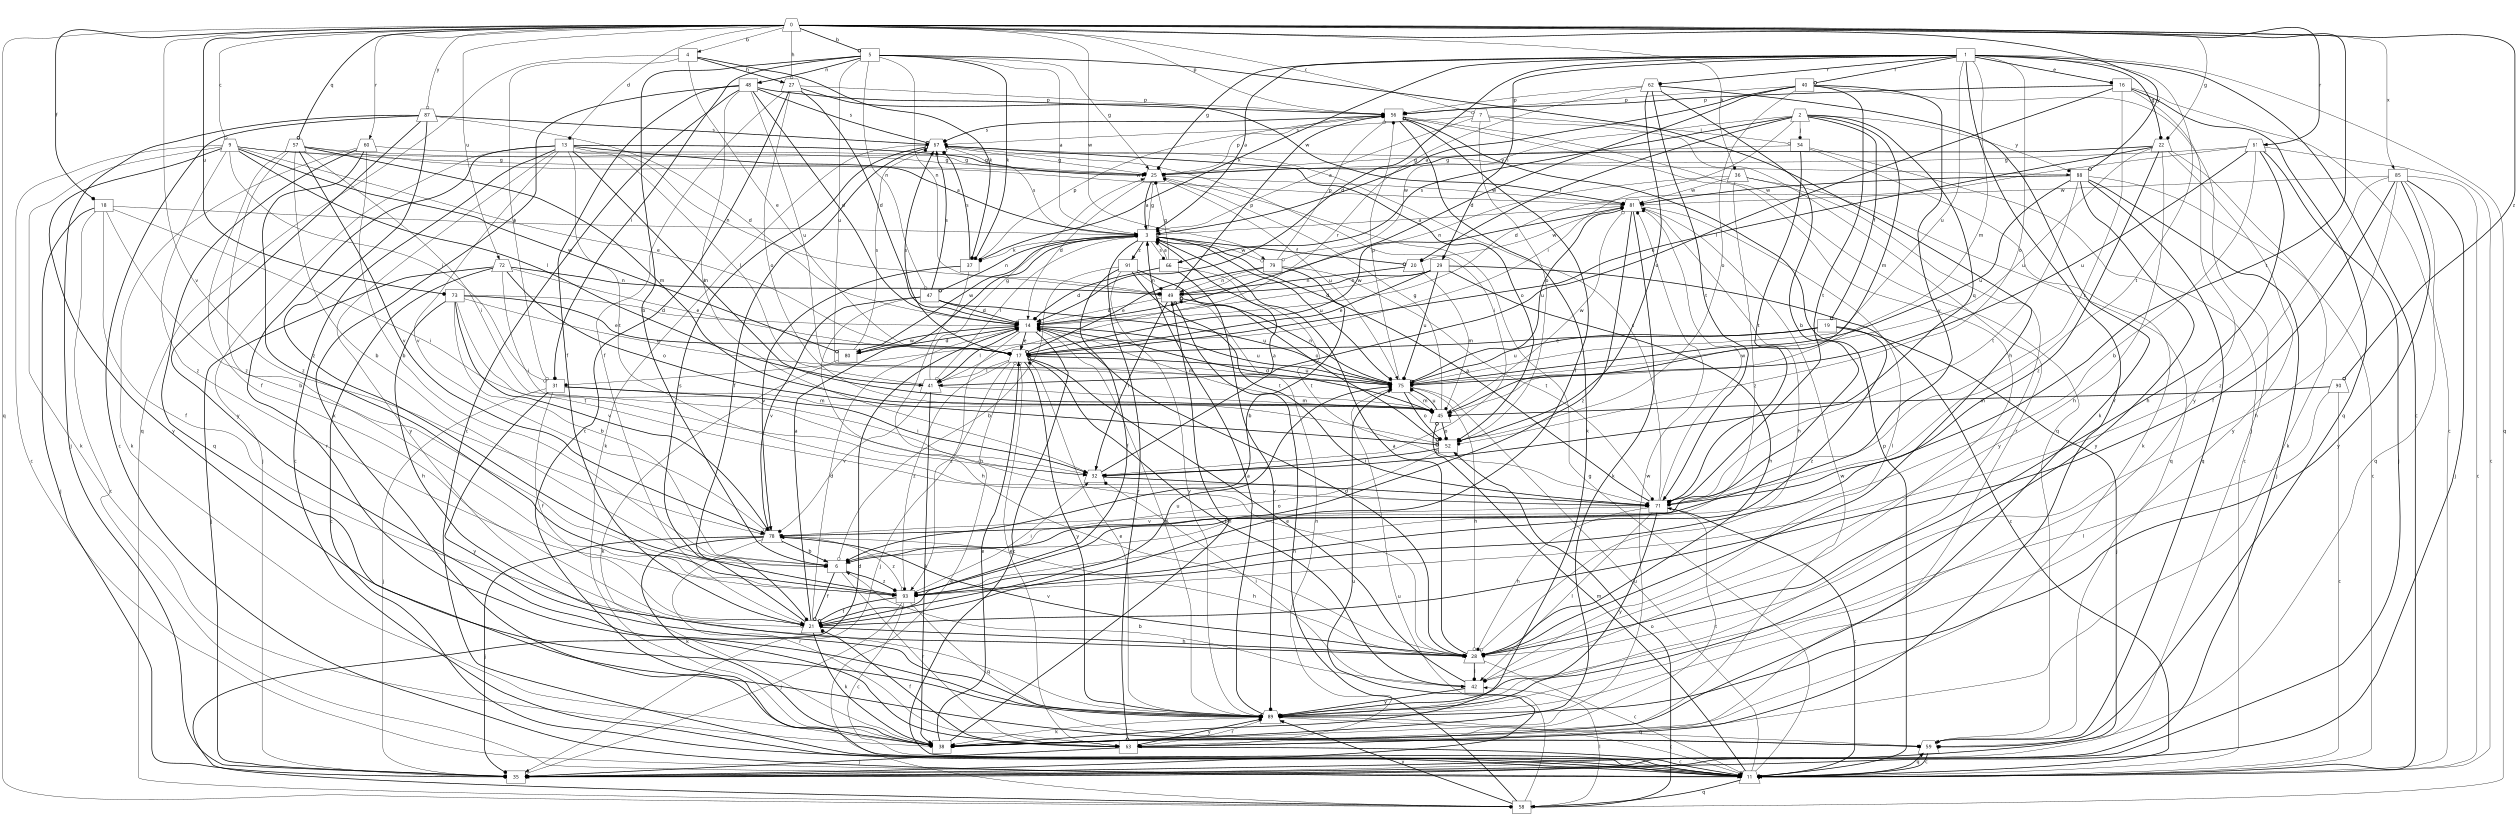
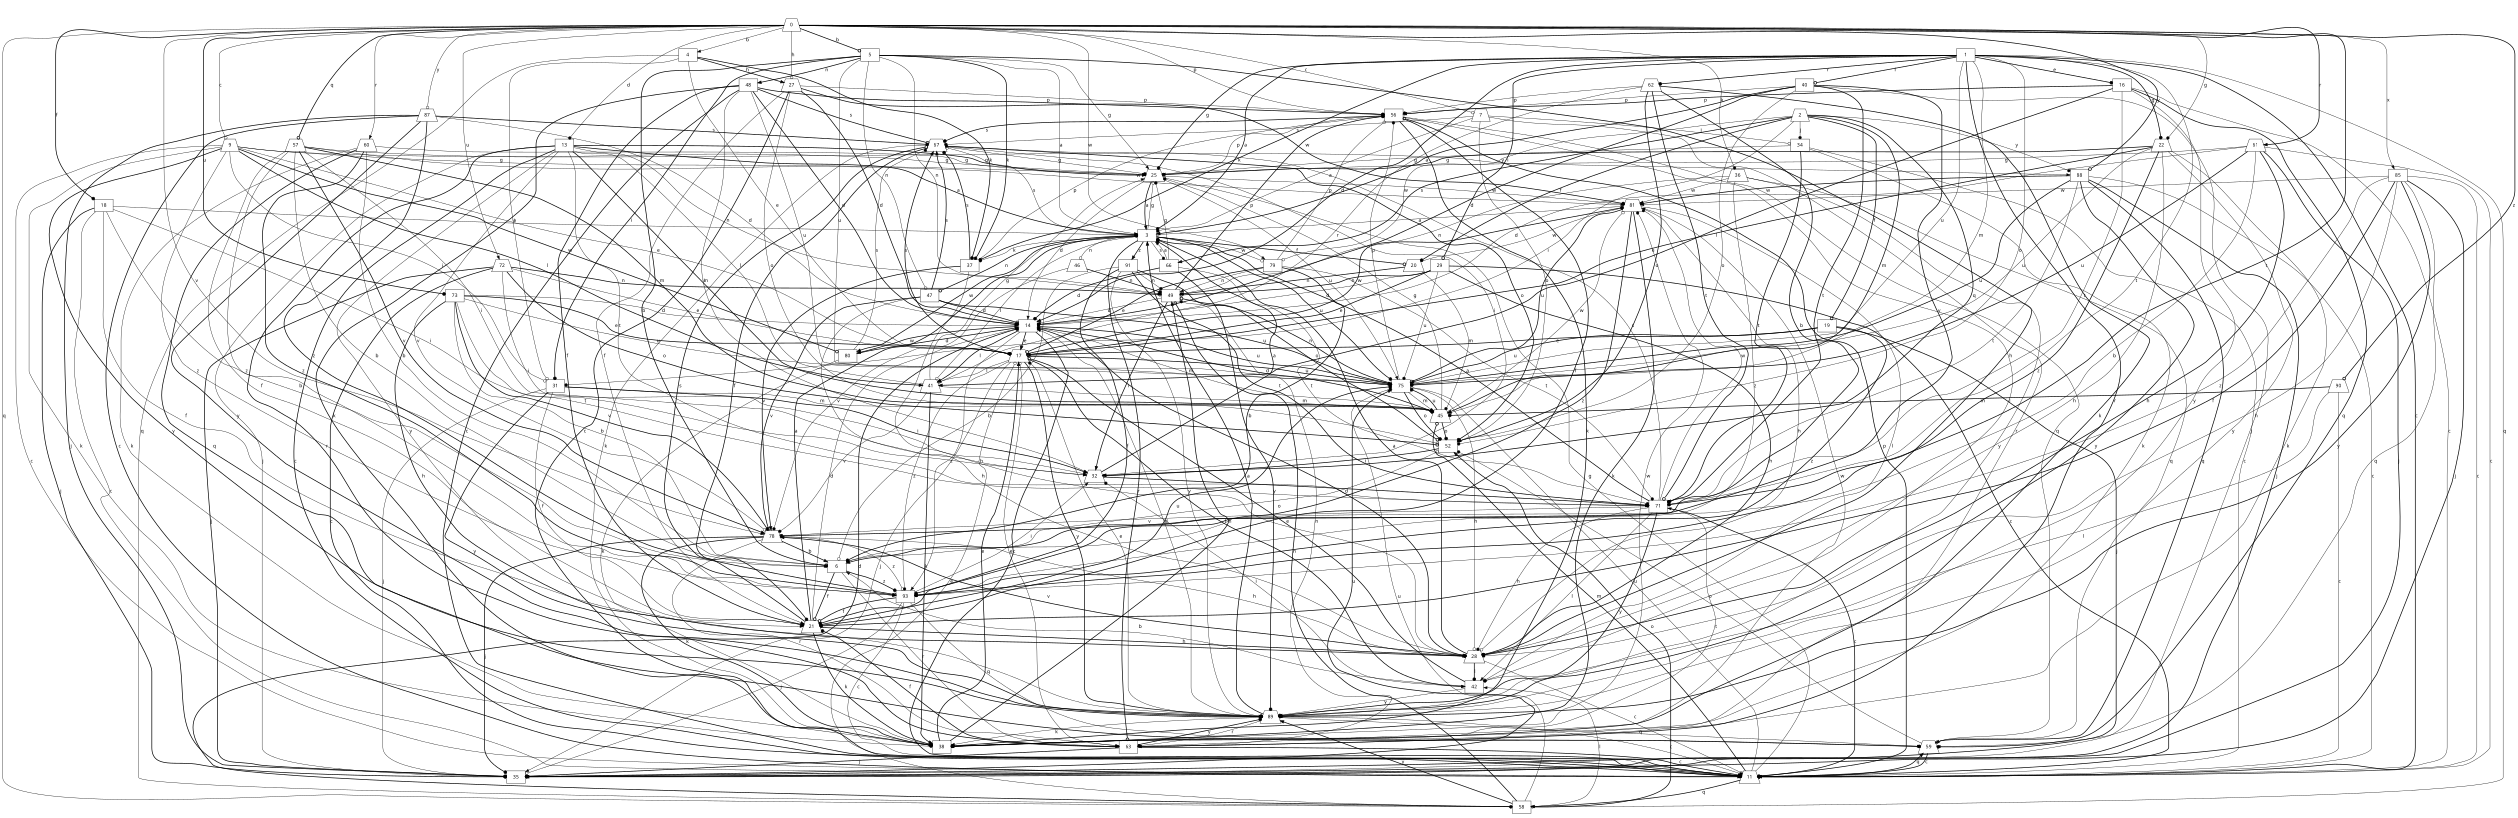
(1637, 66) -> (1637, 66)
none -> (1077, 266)
(1705, 300) -> (1705, 300)
(1422, 325) -> (1422, 325)
(361, 522) -> (361, 522)
none -> (1706, 600)
(1373, 702) -> (1373, 702)
